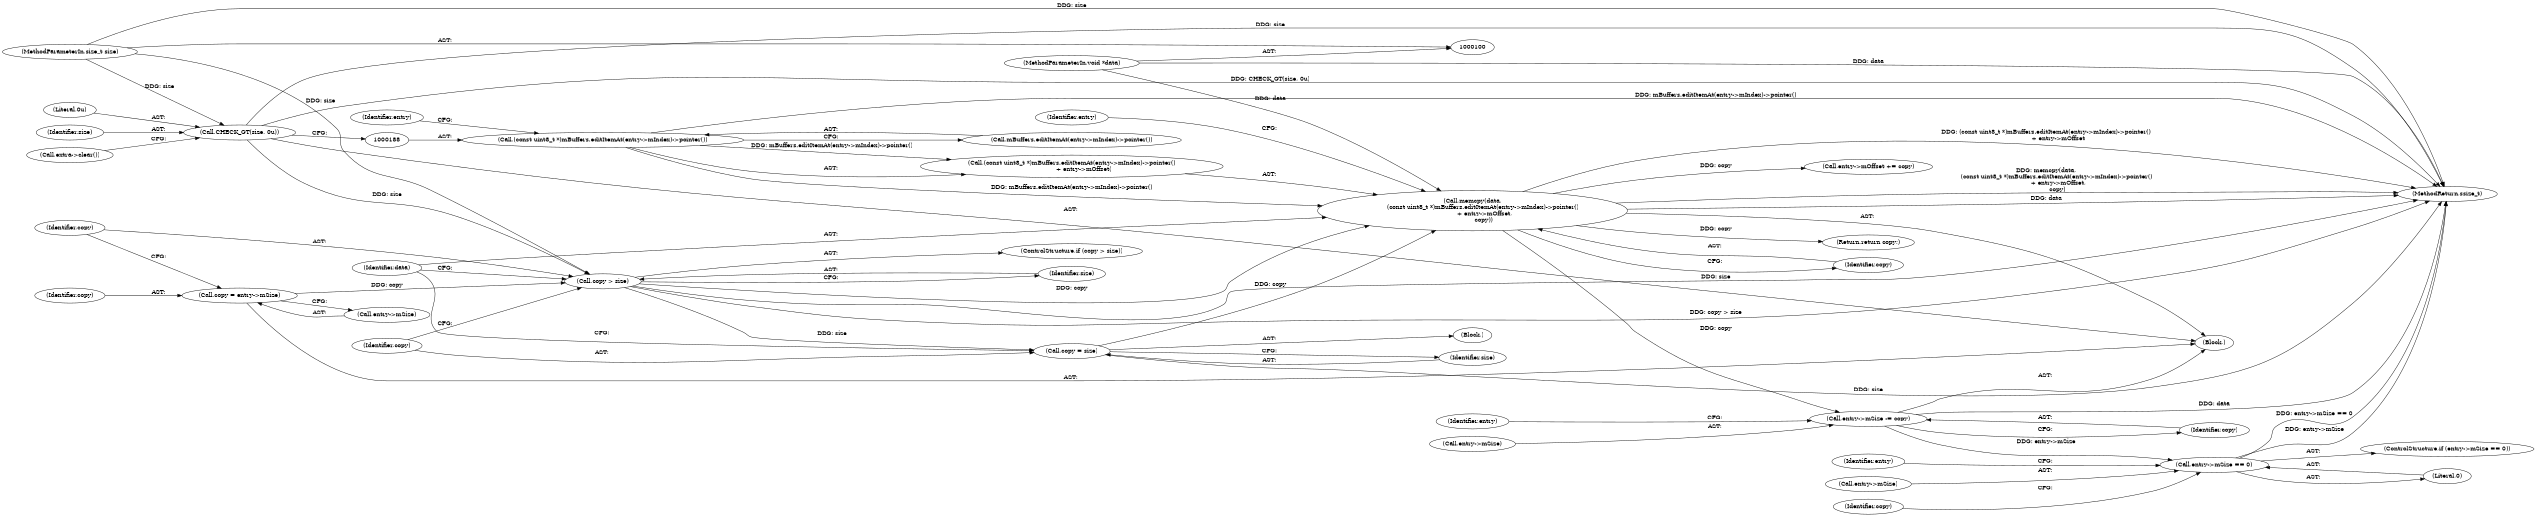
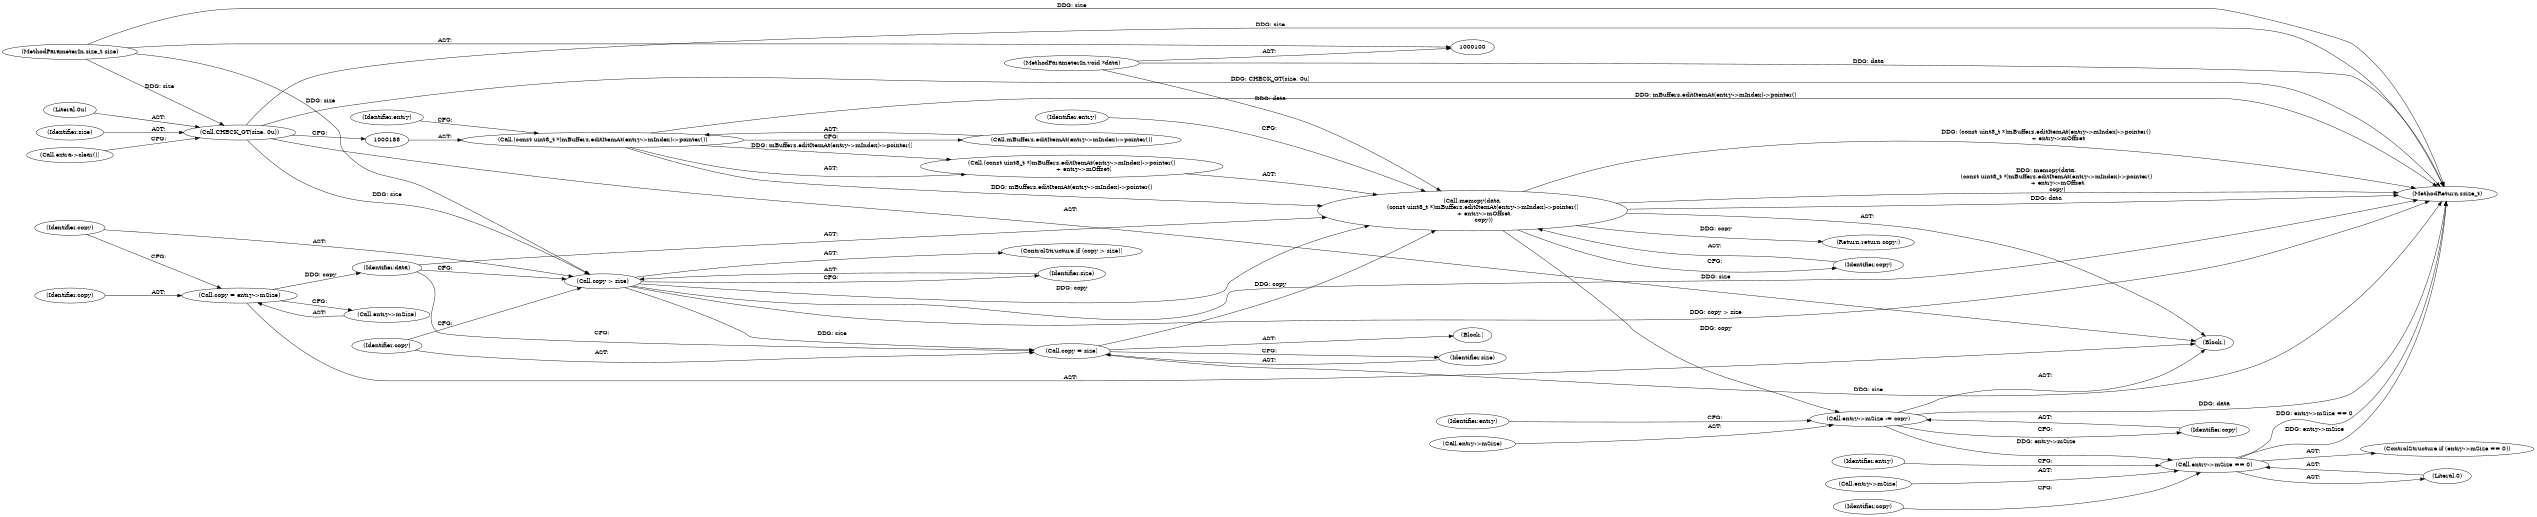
(1868, 167) -> none
(428, 288) -> (315, 282)
